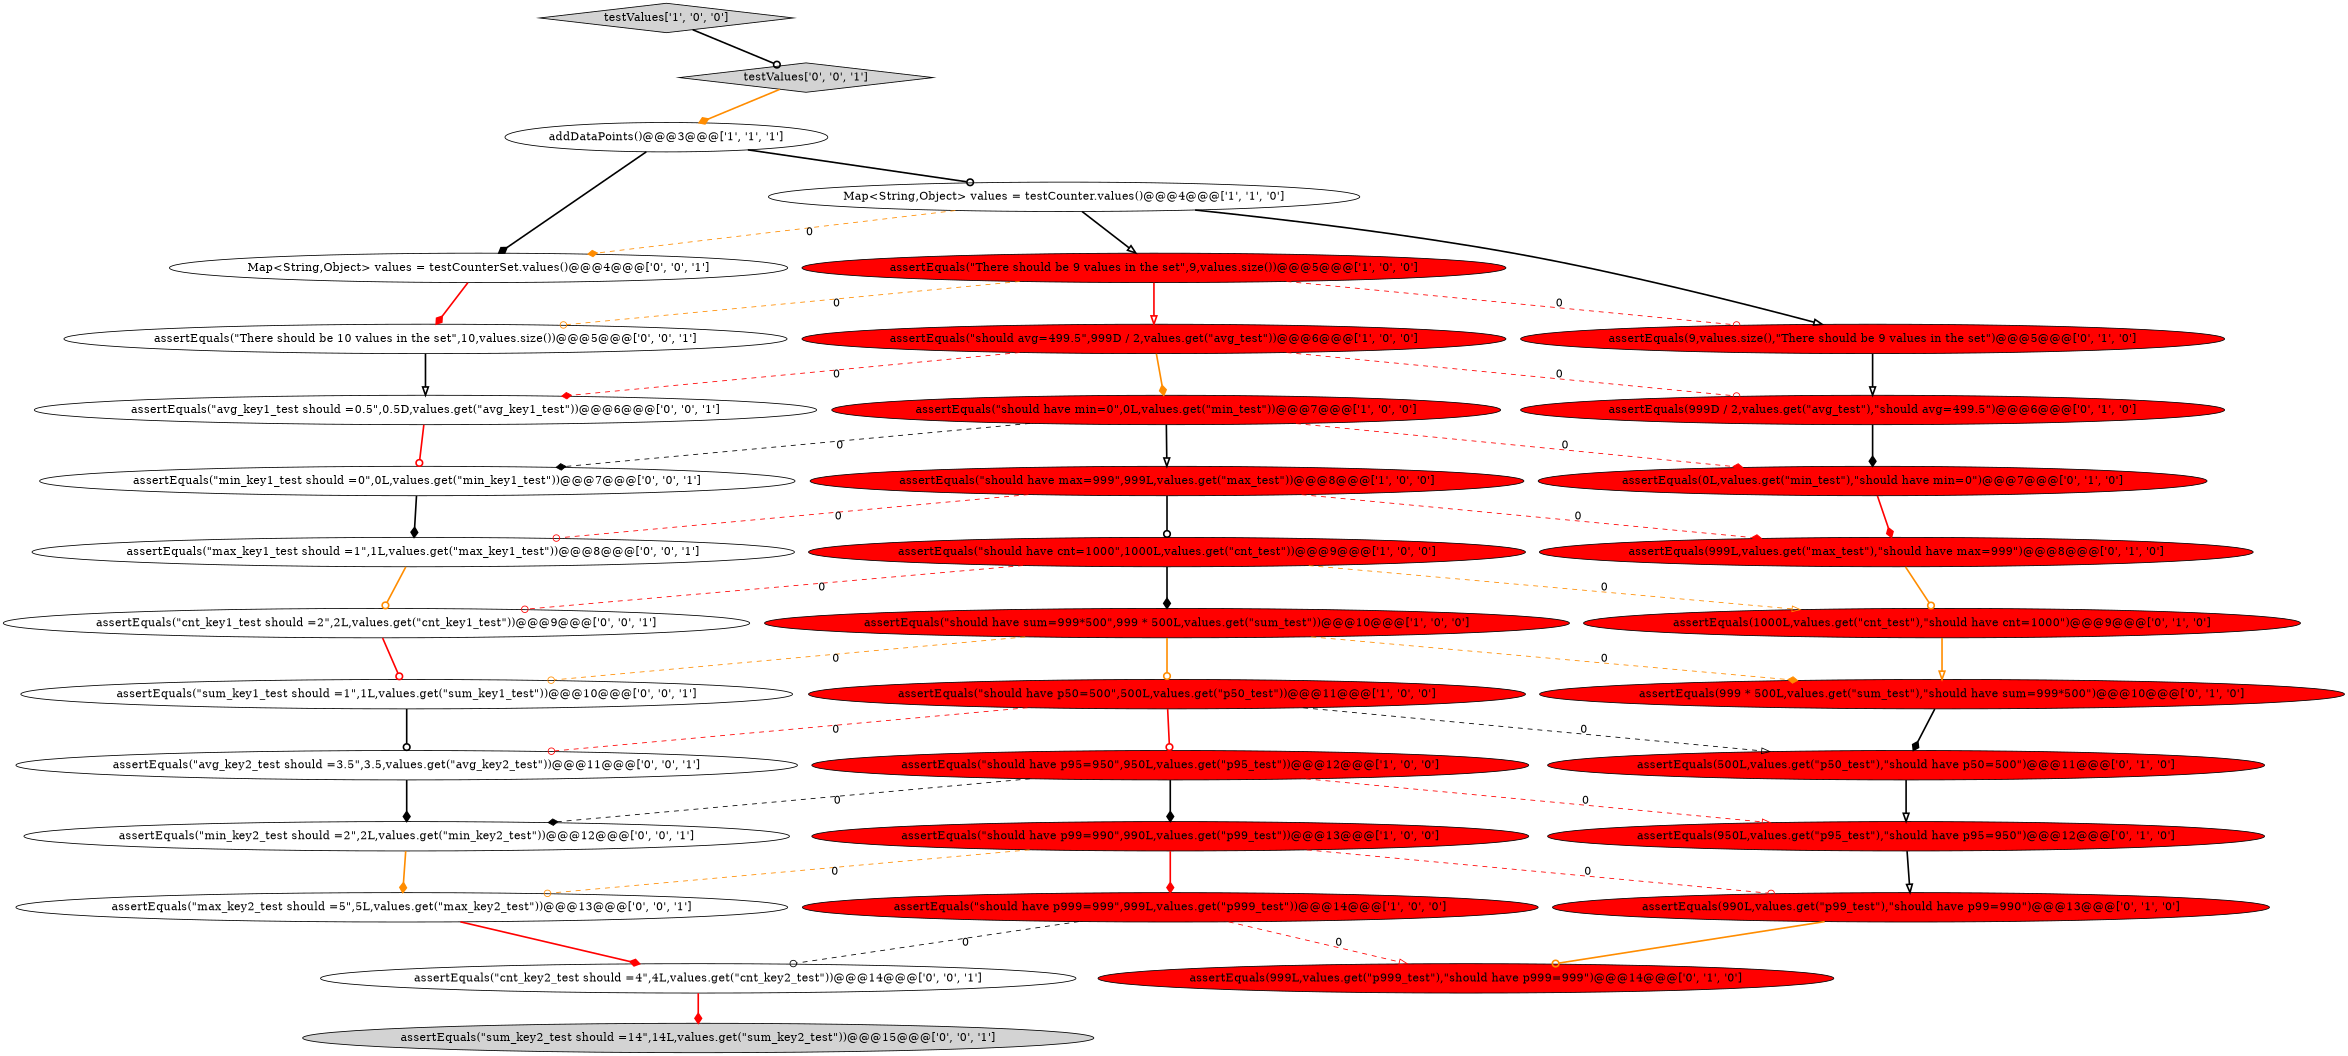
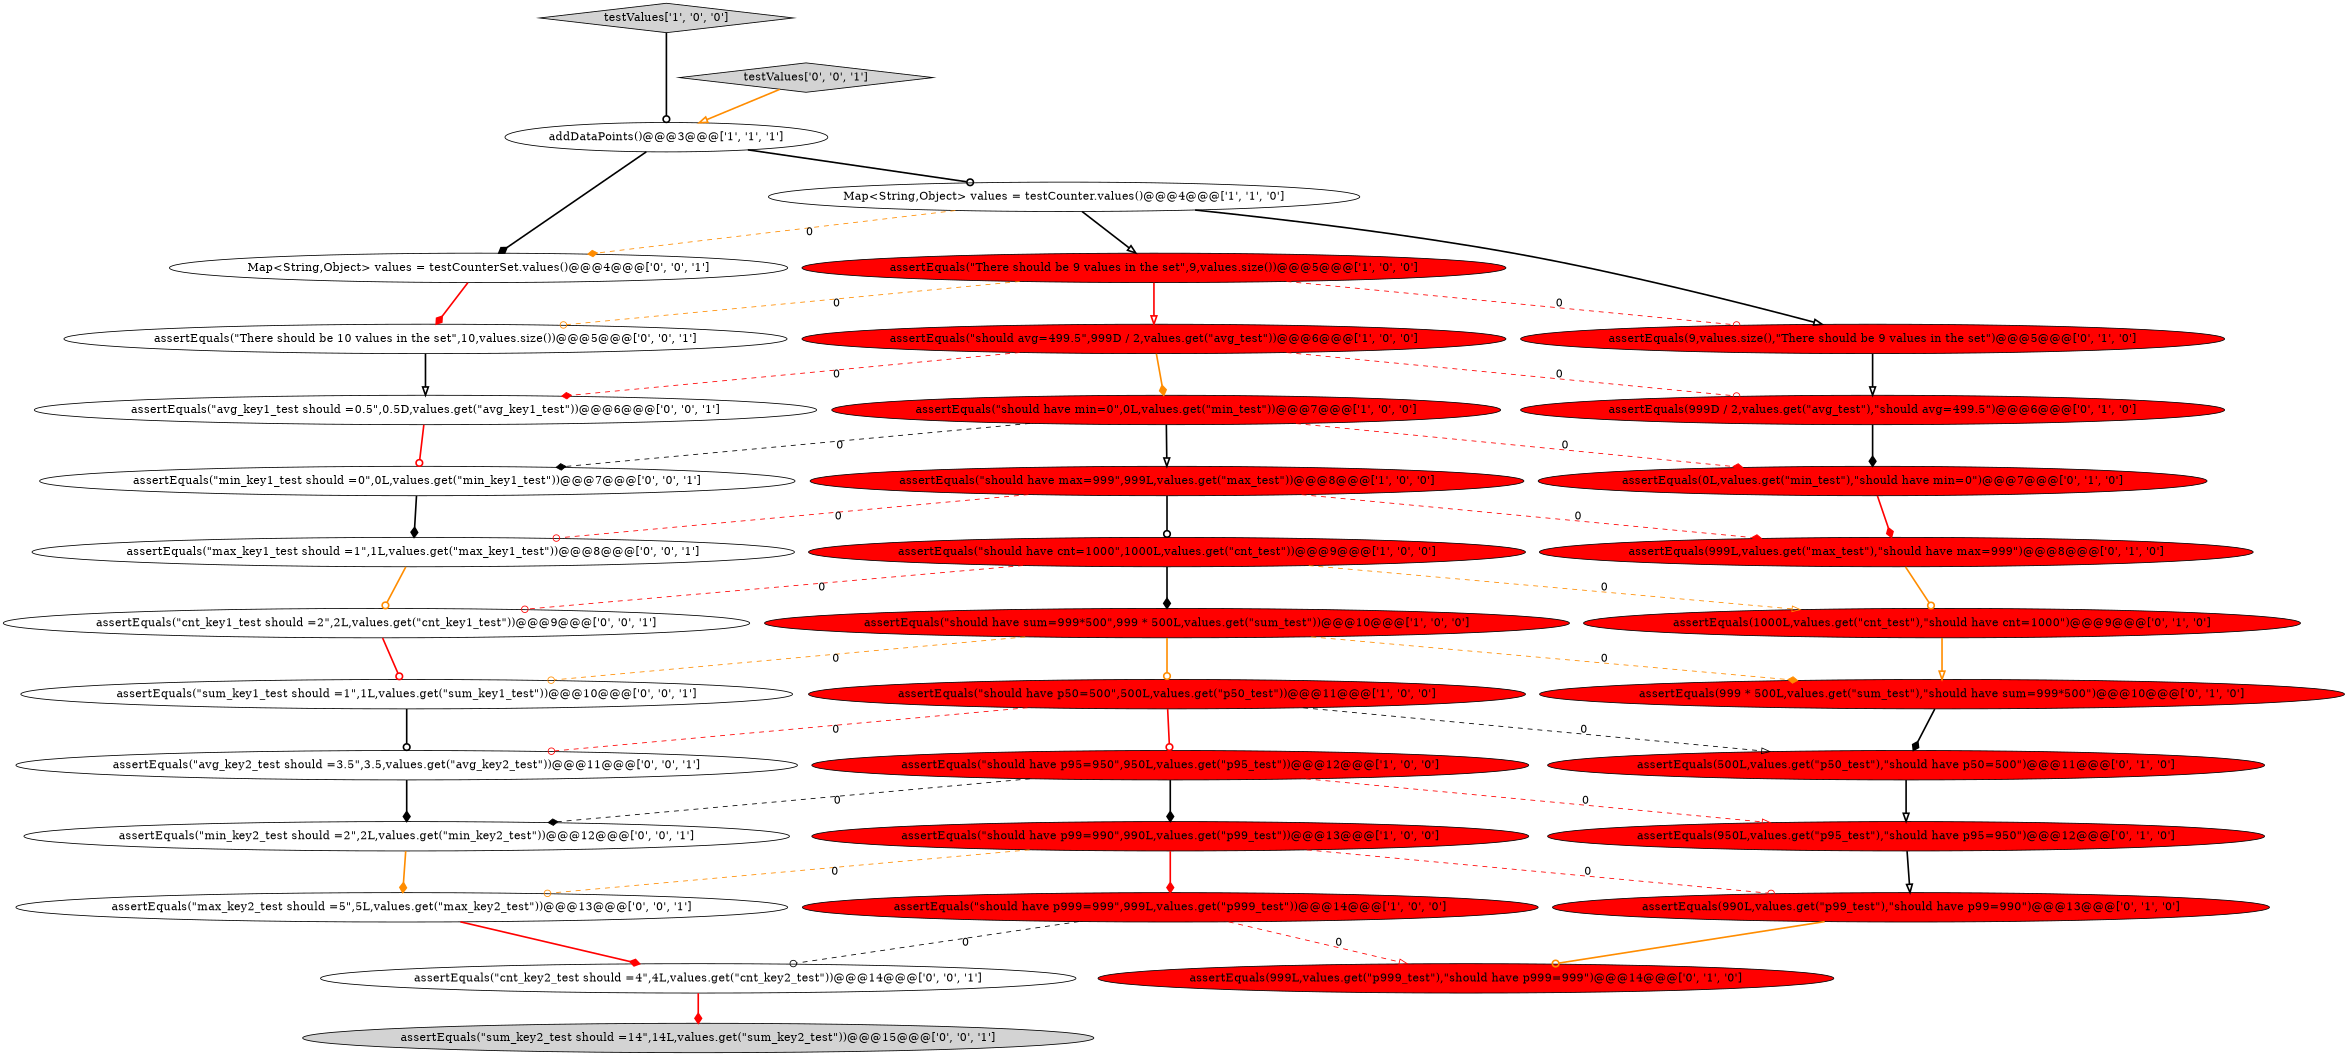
(733, 47) -> (666, 74)
(743, 104) -> (743, 104)
